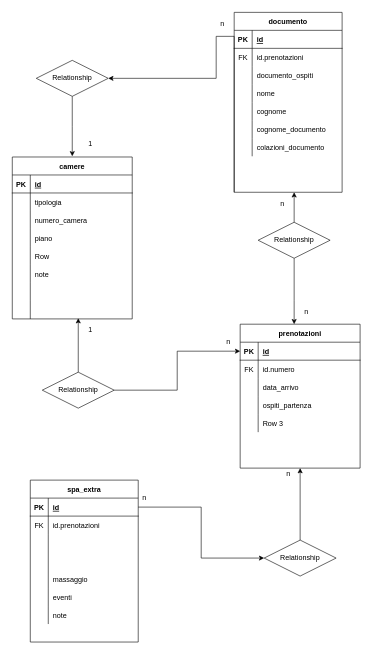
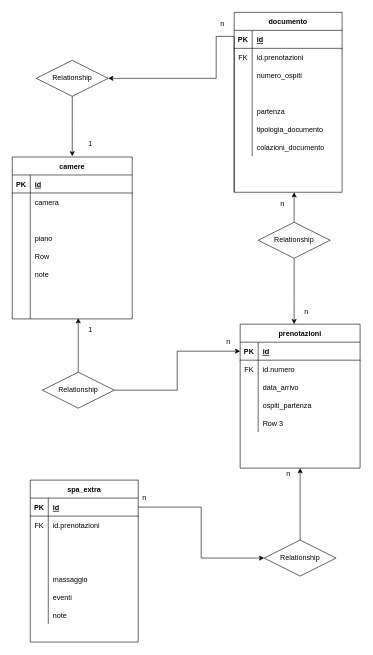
(287, 76) -> (281, 76)
(297, 93) -> none
(271, 112) -> (273, 112)
(291, 130) -> (292, 130)
(50, 202) -> (47, 202)
(81, 220) -> none
